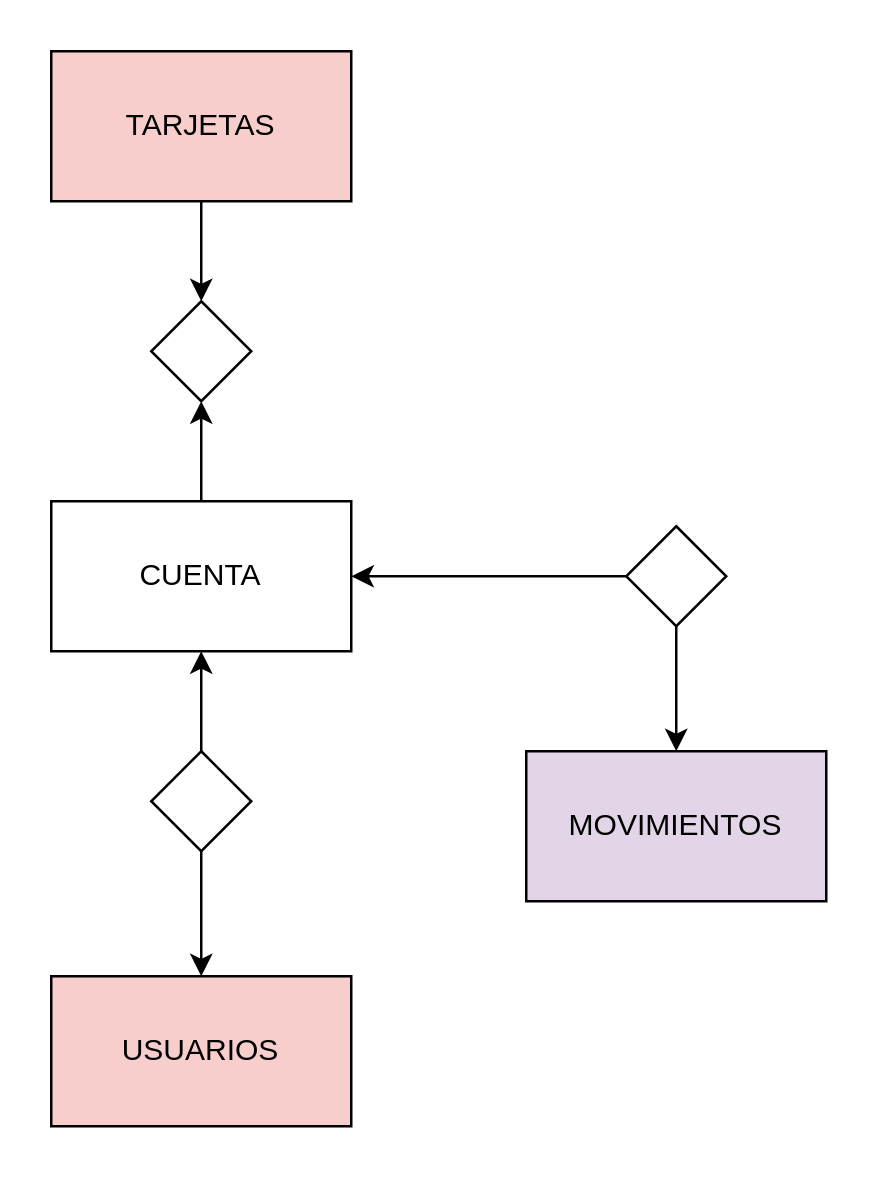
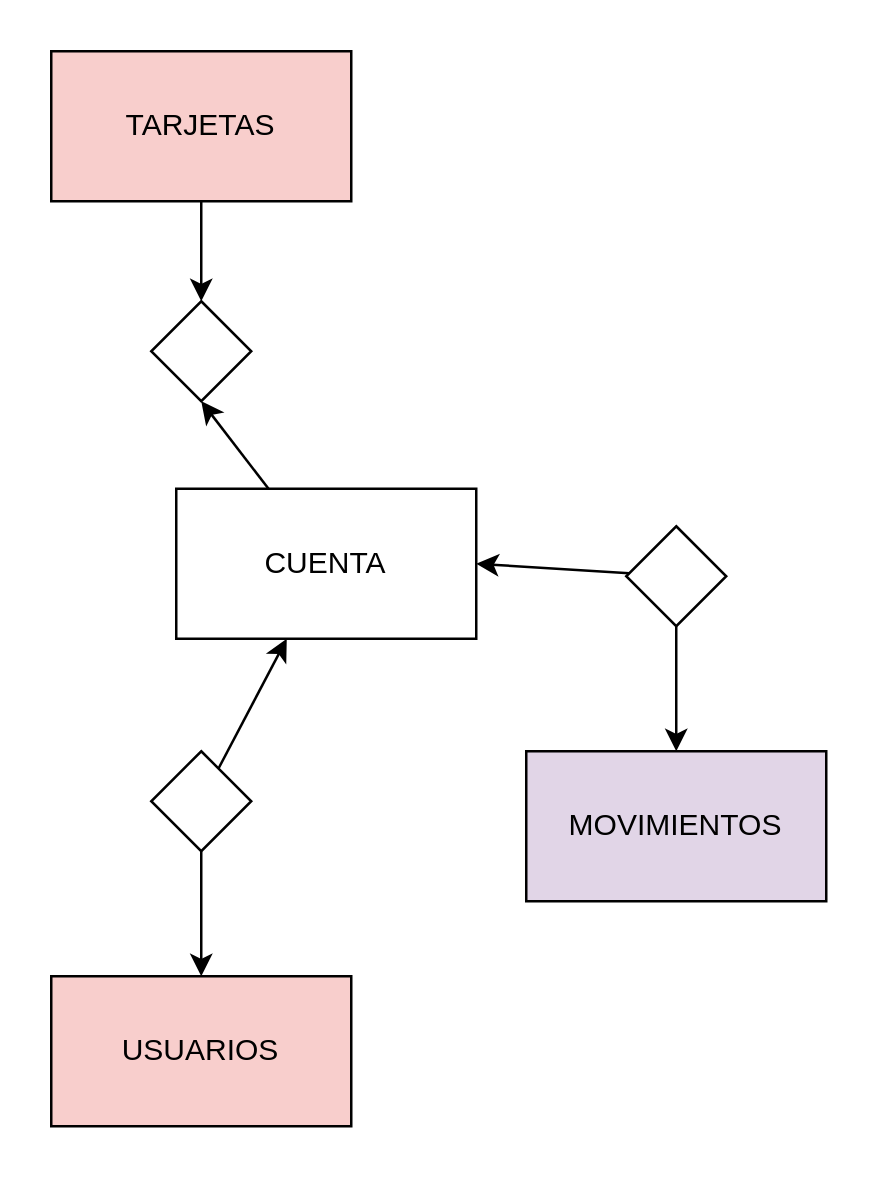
(201, 576) -> (326, 564)
